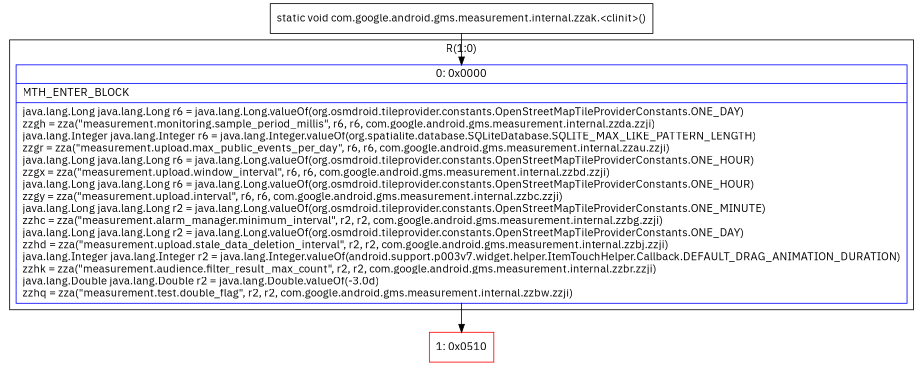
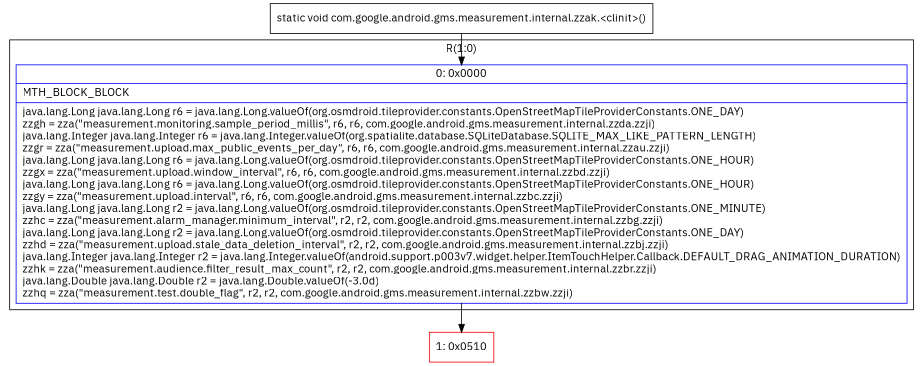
(76, 93) -> (76, 93)
